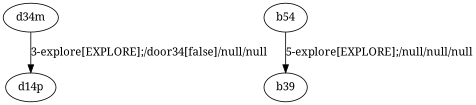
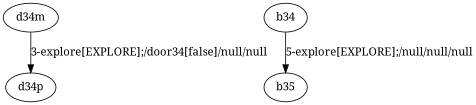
(286, 18) -> (286, 18)
(31, 87) -> (31, 87)
(286, 87) -> (286, 87)
